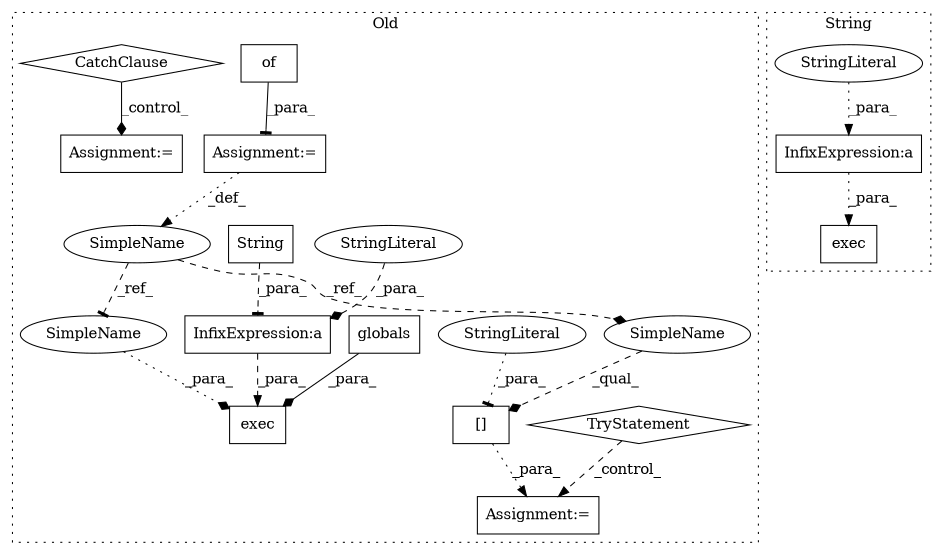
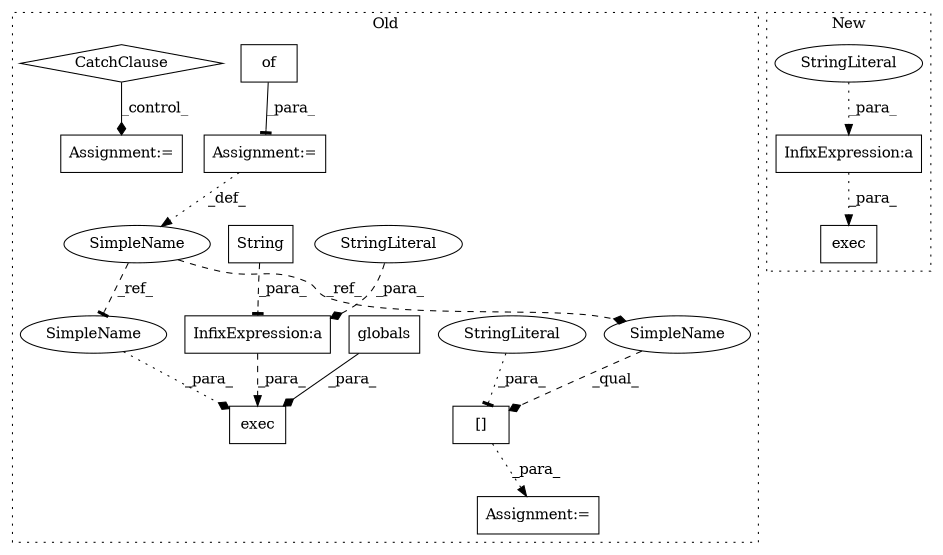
(849, 24) -> (849, 24)
(639, 425) -> none
